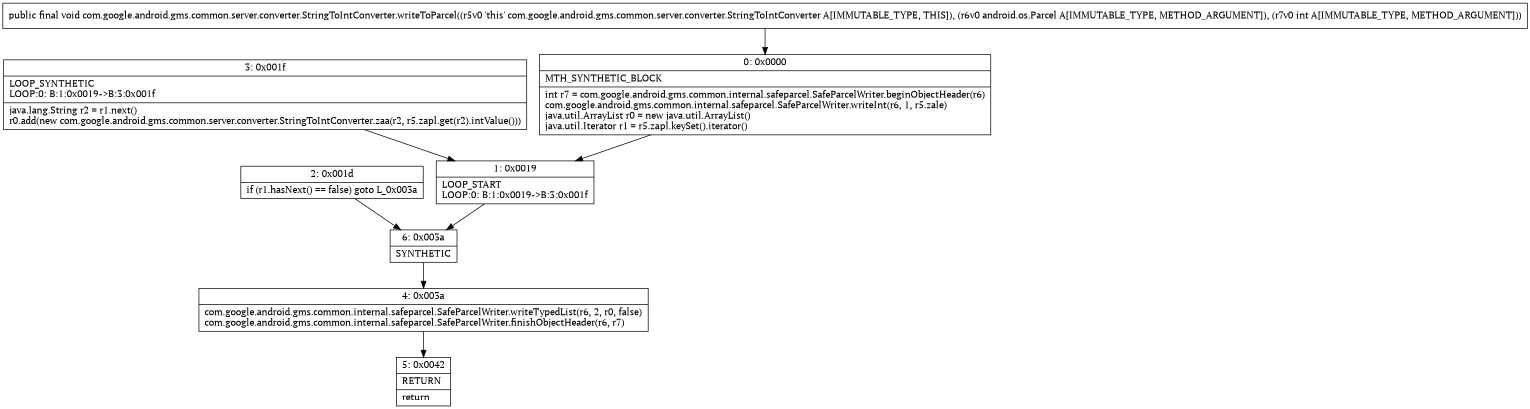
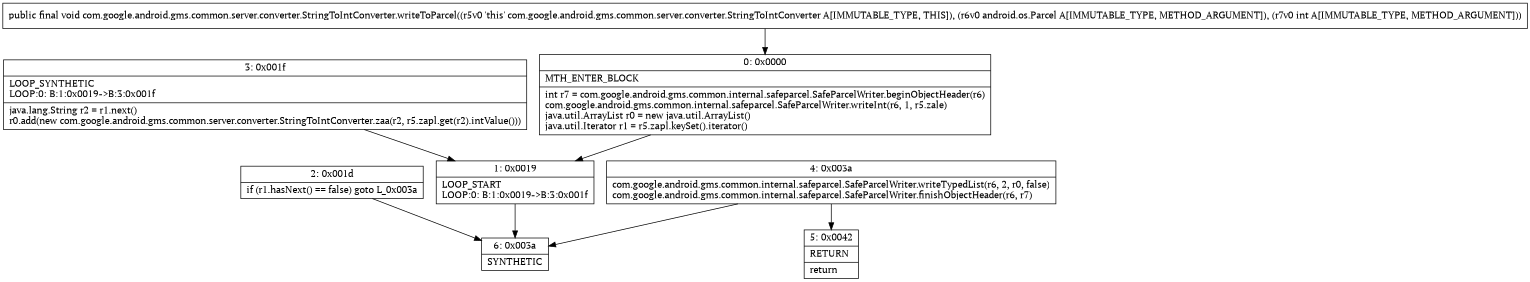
(603, 79) -> (592, 79)
(424, 272) -> (647, 224)
